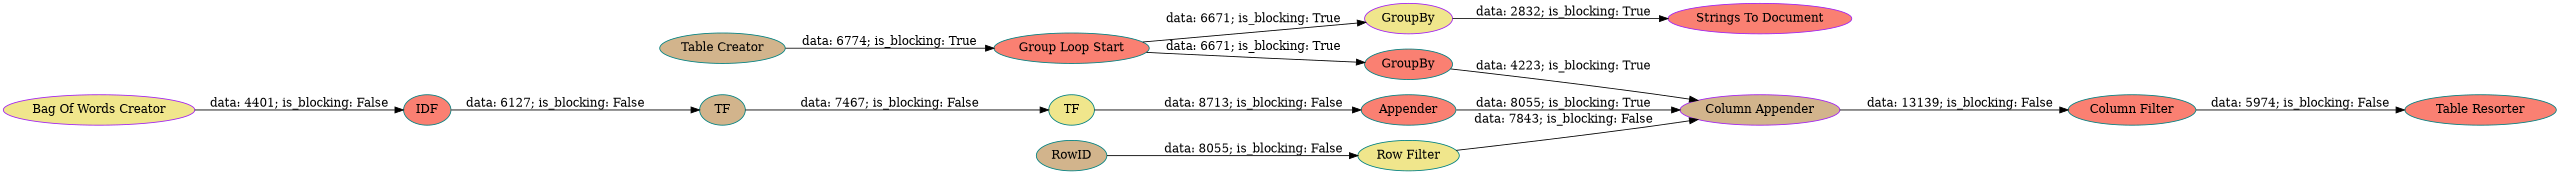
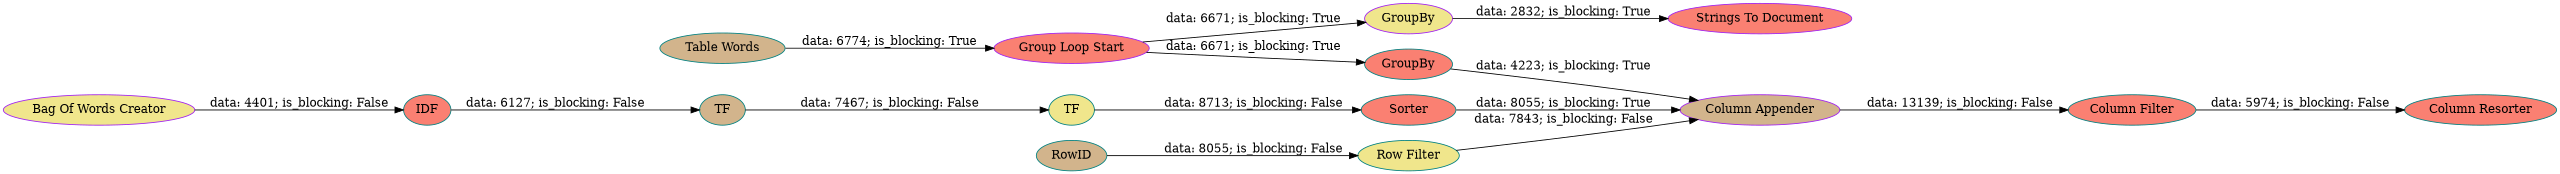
(722, 48) -> (722, 48)
(1072, 48) -> (1072, 48)
(1409, 110) -> (1409, 110)
(2481, 110) -> (2481, 110)
